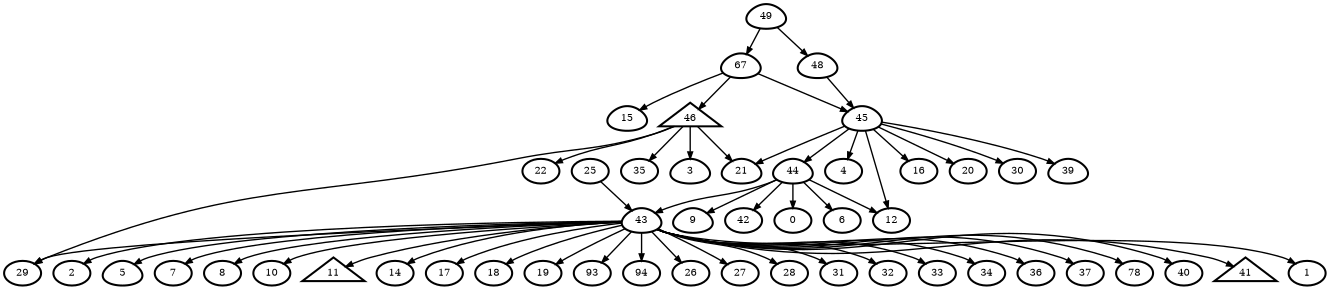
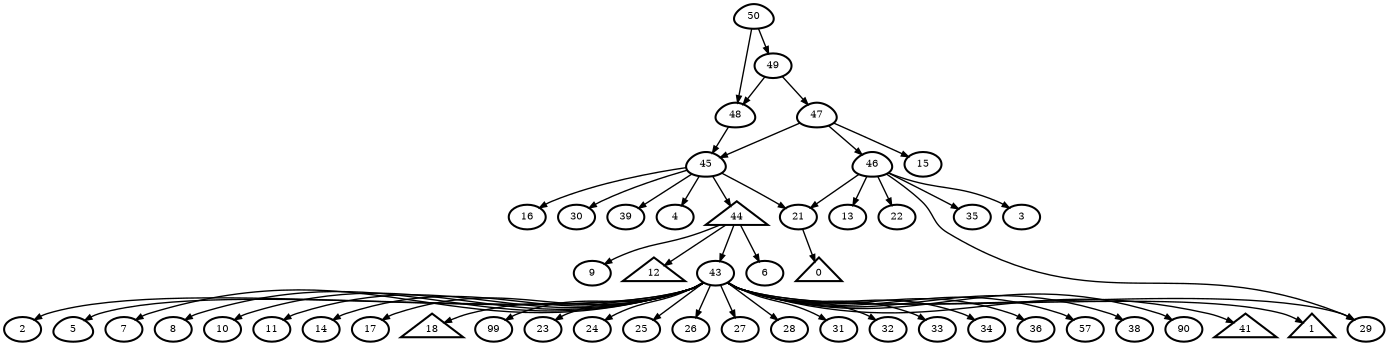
none -> (754, 16)
(766, 16) -> (773, 66)
(741, 66) -> (817, 115)
(627, 118) -> (923, 164)
(690, 118) -> (872, 164)
(876, 166) -> none
(690, 171) -> (1022, 217)
(742, 171) -> (798, 217)
(793, 171) -> (737, 217)
(968, 171) -> none
(1068, 171) -> (626, 217)
(793, 192) -> (808, 242)
(614, 194) -> (681, 299)
none -> (848, 217)
(642, 220) -> (716, 273)
(693, 220) -> (592, 273)
(744, 220) -> none
(793, 220) -> (819, 273)
(892, 220) -> (654, 273)
(333, 273) -> (272, 329)
(494, 273) -> (432, 329)
(543, 273) -> (494, 329)
(592, 273) -> (543, 329)
(642, 273) -> (592, 329)
(1085, 273) -> (1085, 329)
(1135, 273) -> (1135, 329)
(1184, 273) -> (1184, 329)
(1307, 273) -> (1312, 329)
